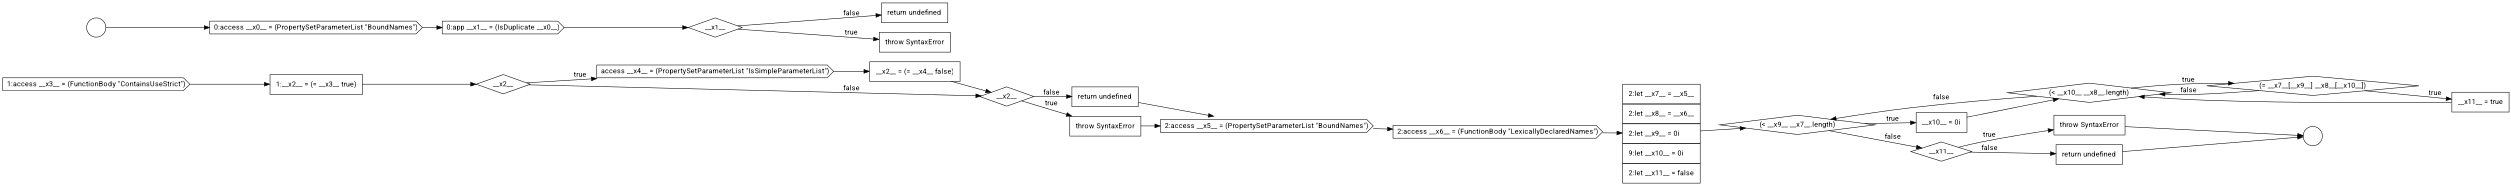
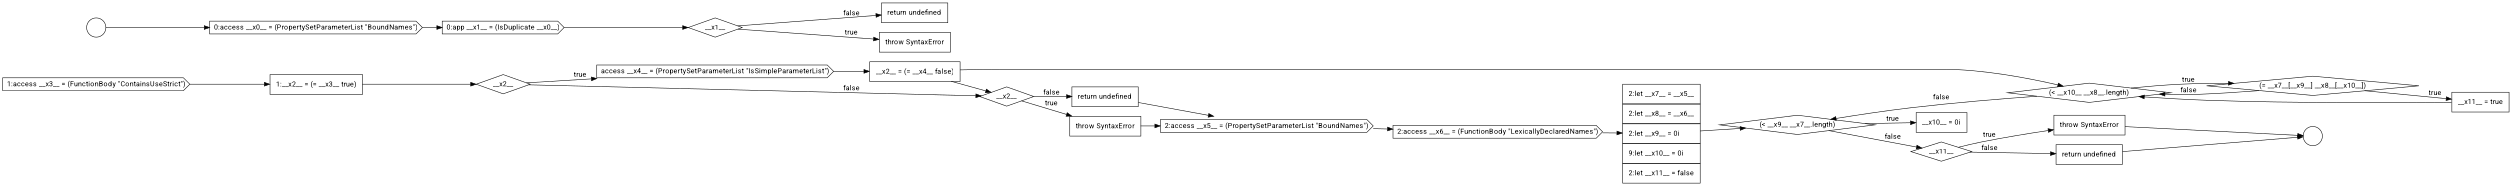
(2010, 109) -> (1510, 69)
